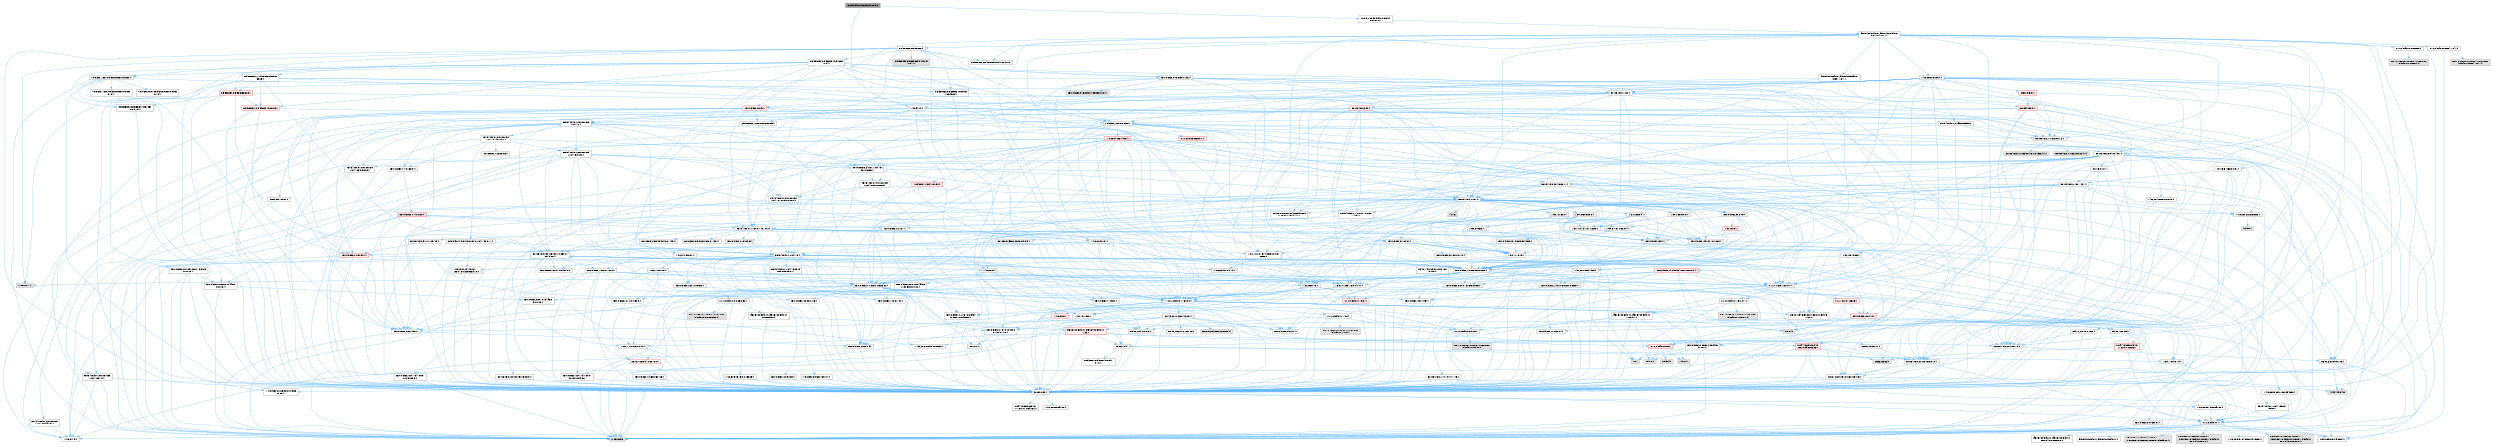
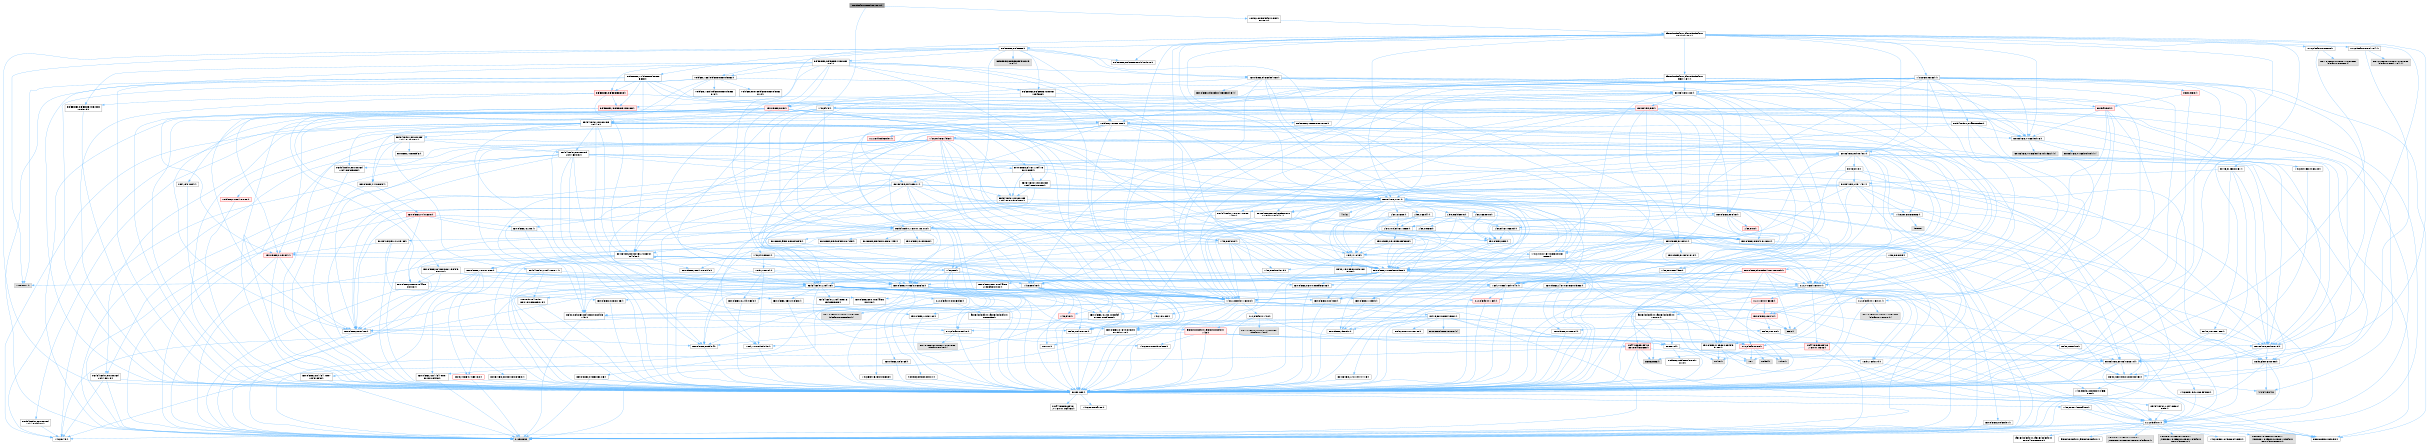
(470, 241) -> (544, 270)
(1130, 259) -> none
